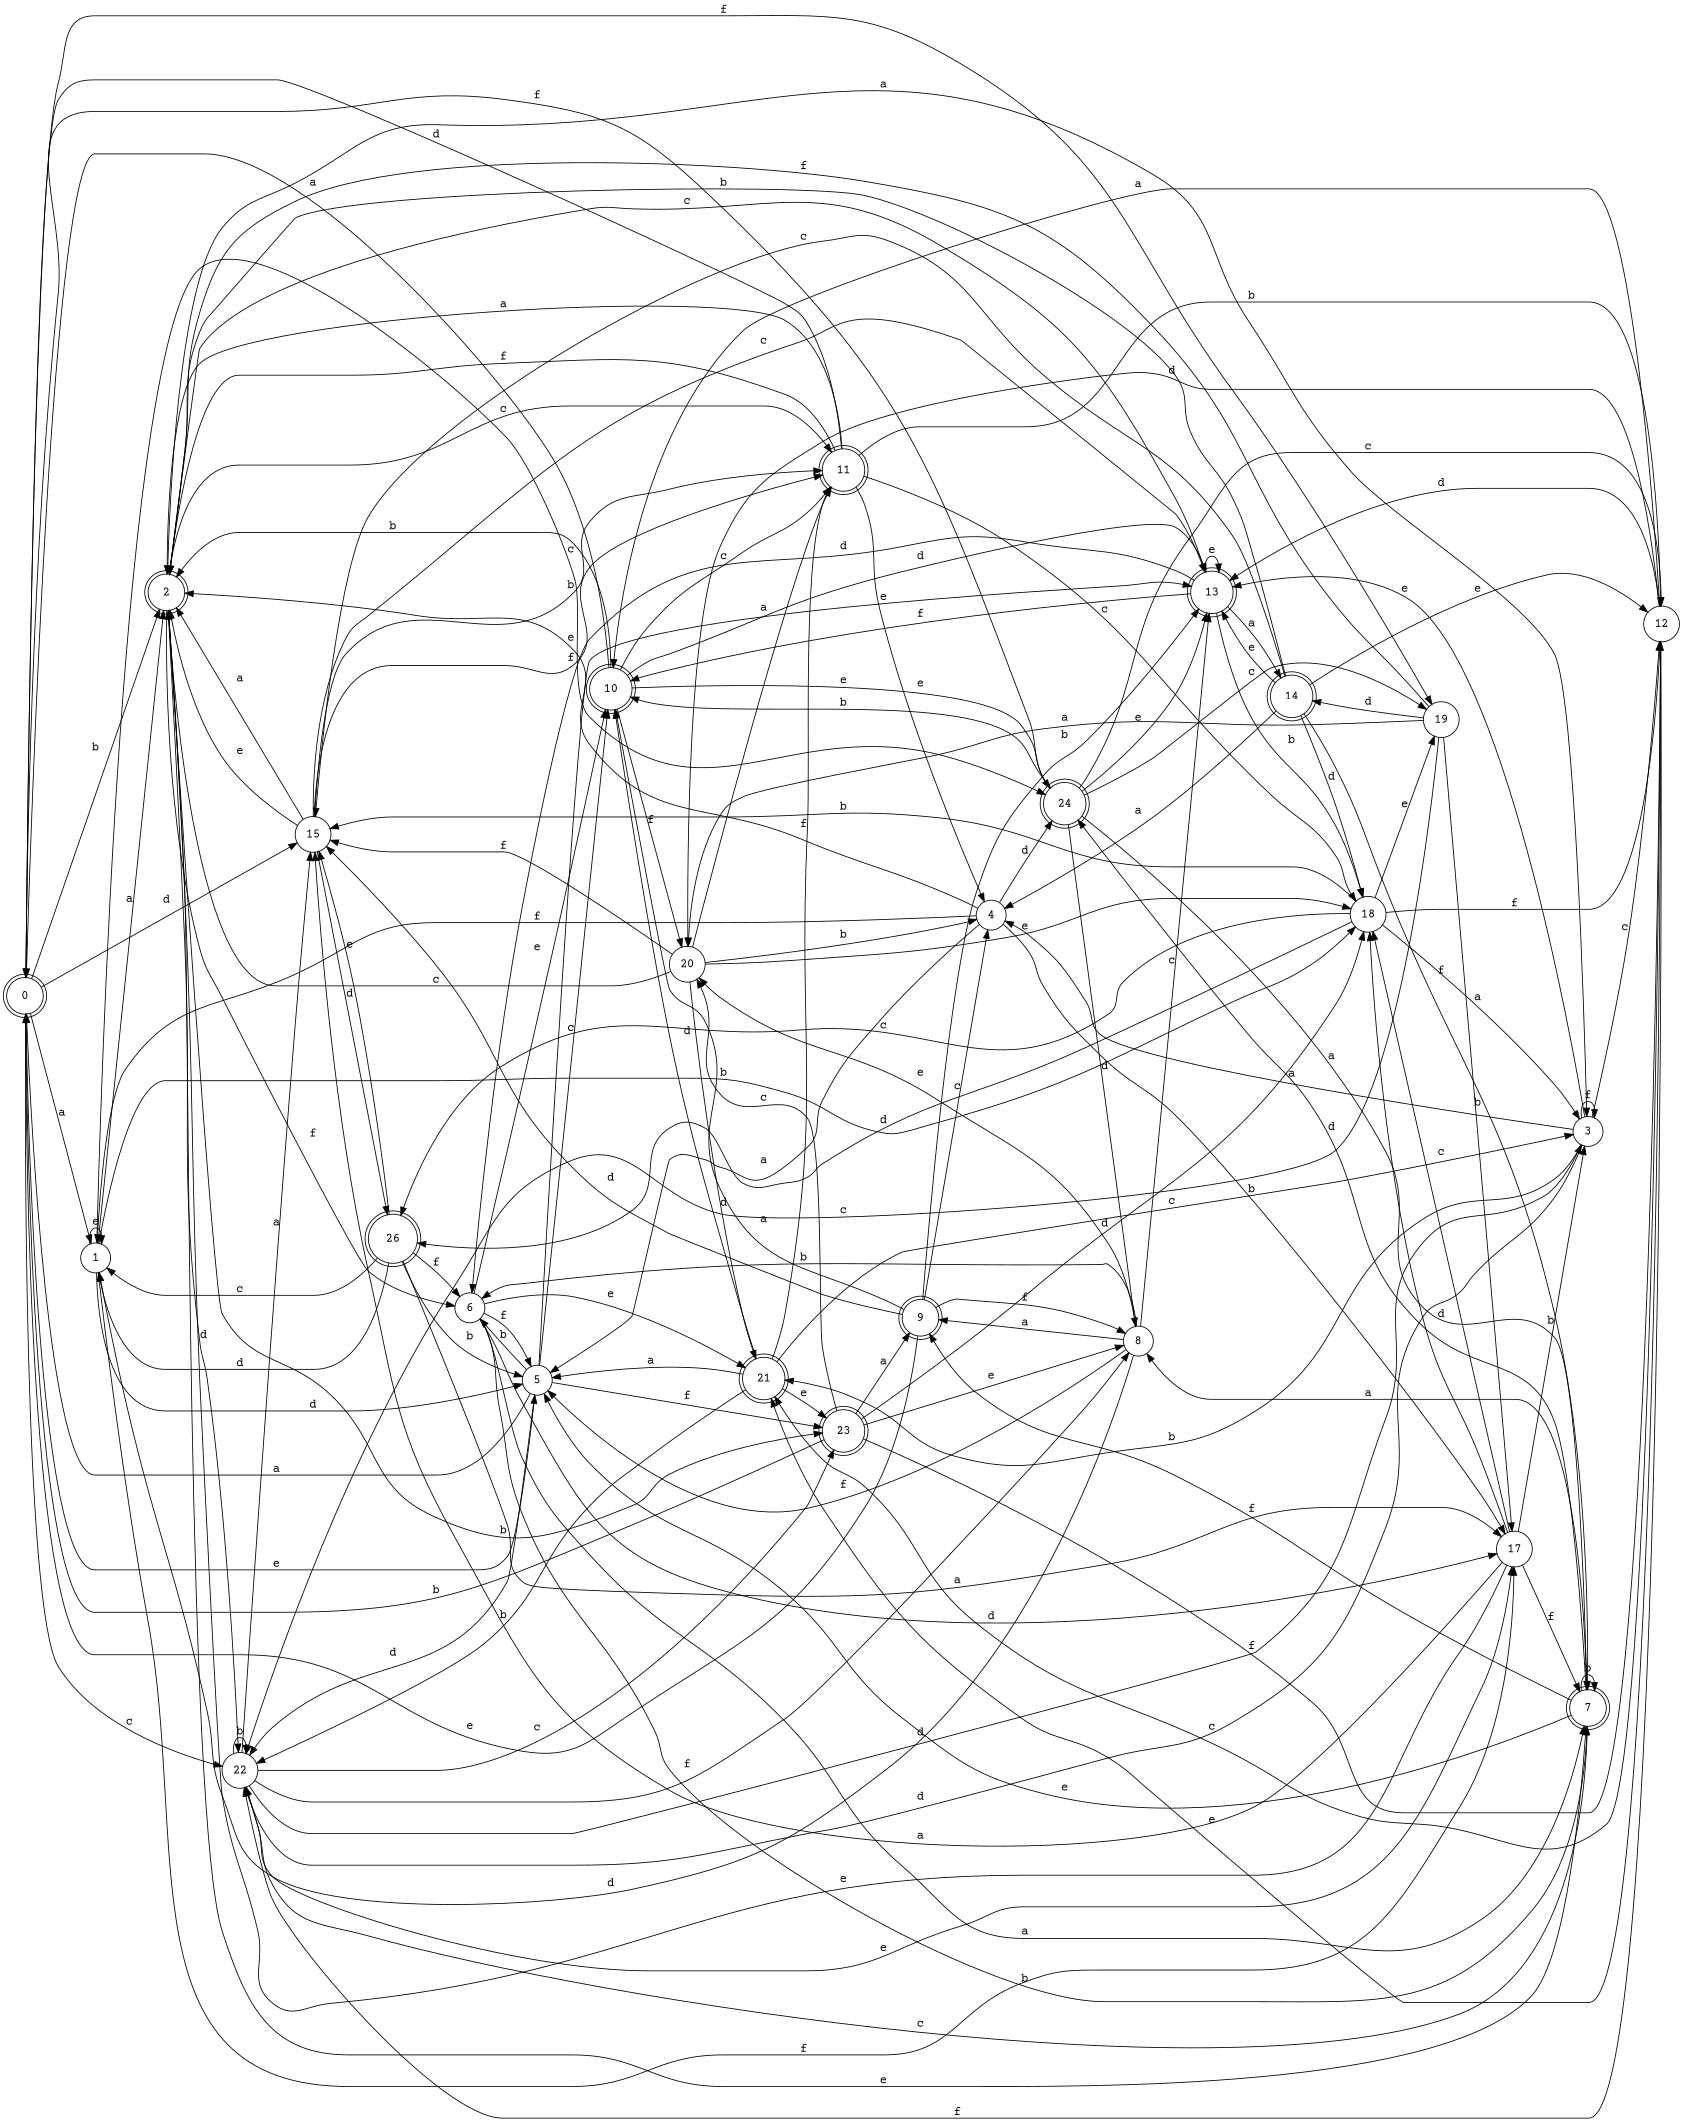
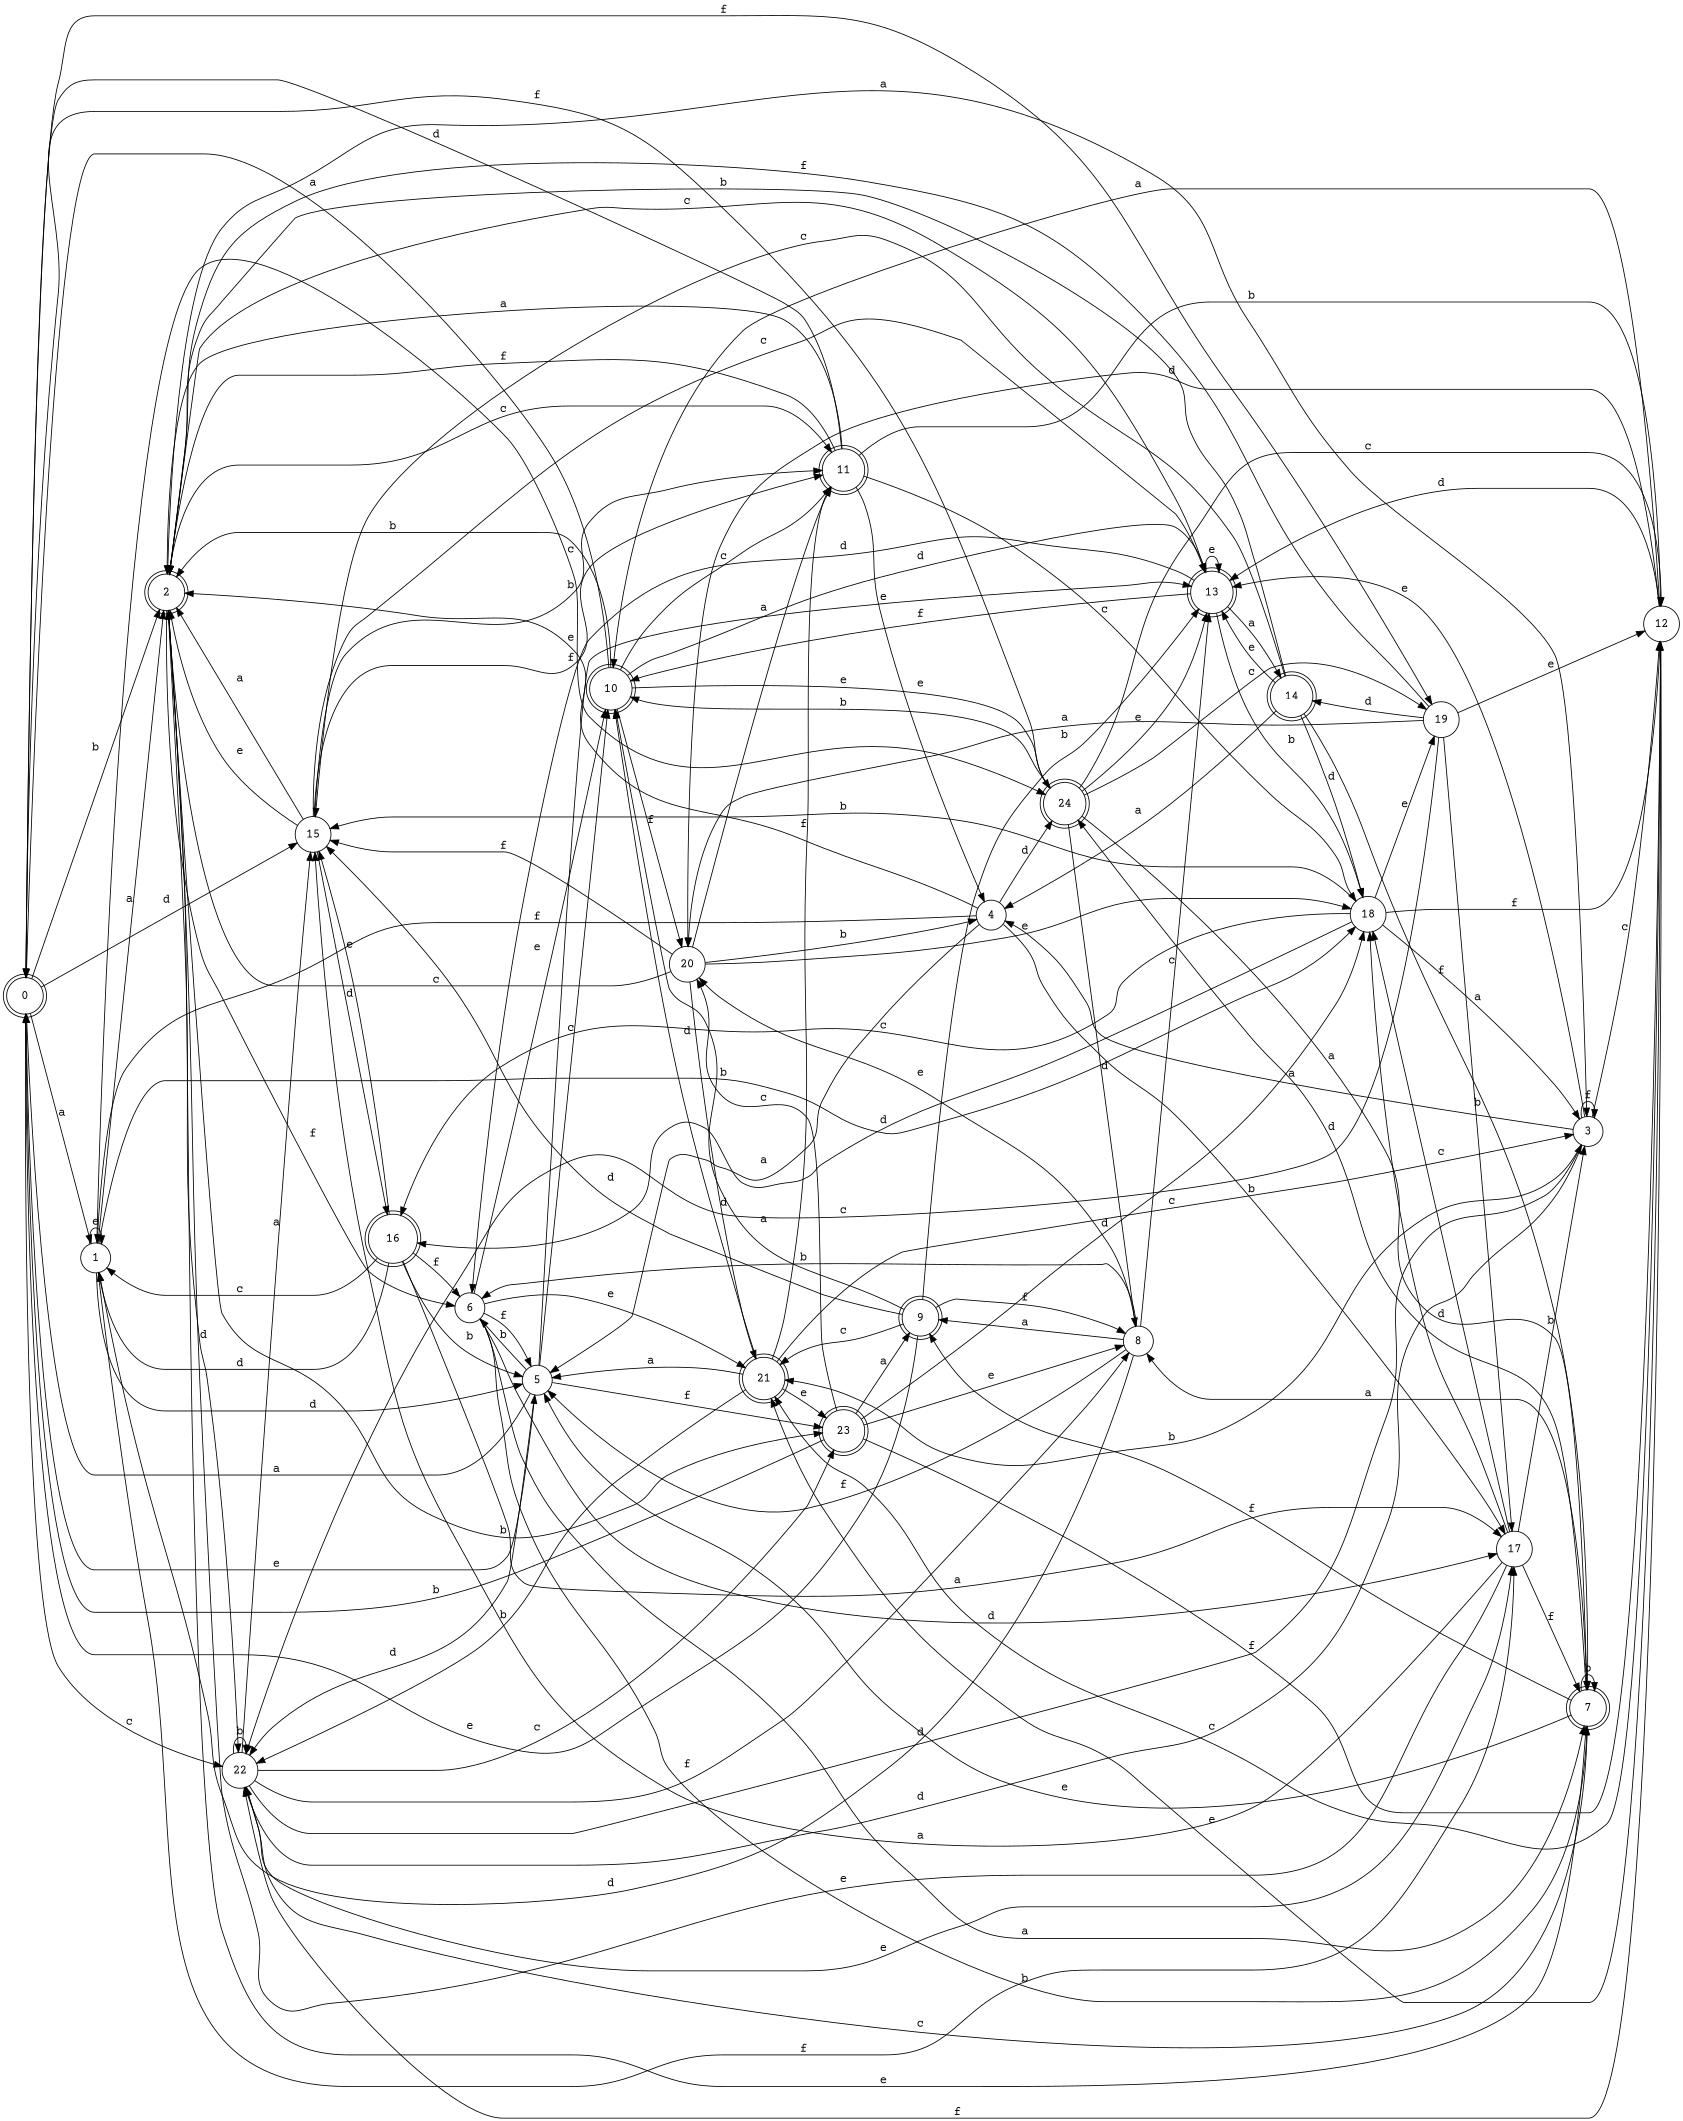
(1471, 599) -> (1547, 673)
(954, 1128) -> (845, 1341)
(393, 1239) -> (393, 1239)
